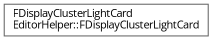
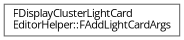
(106, 20) -> (92, 20)
